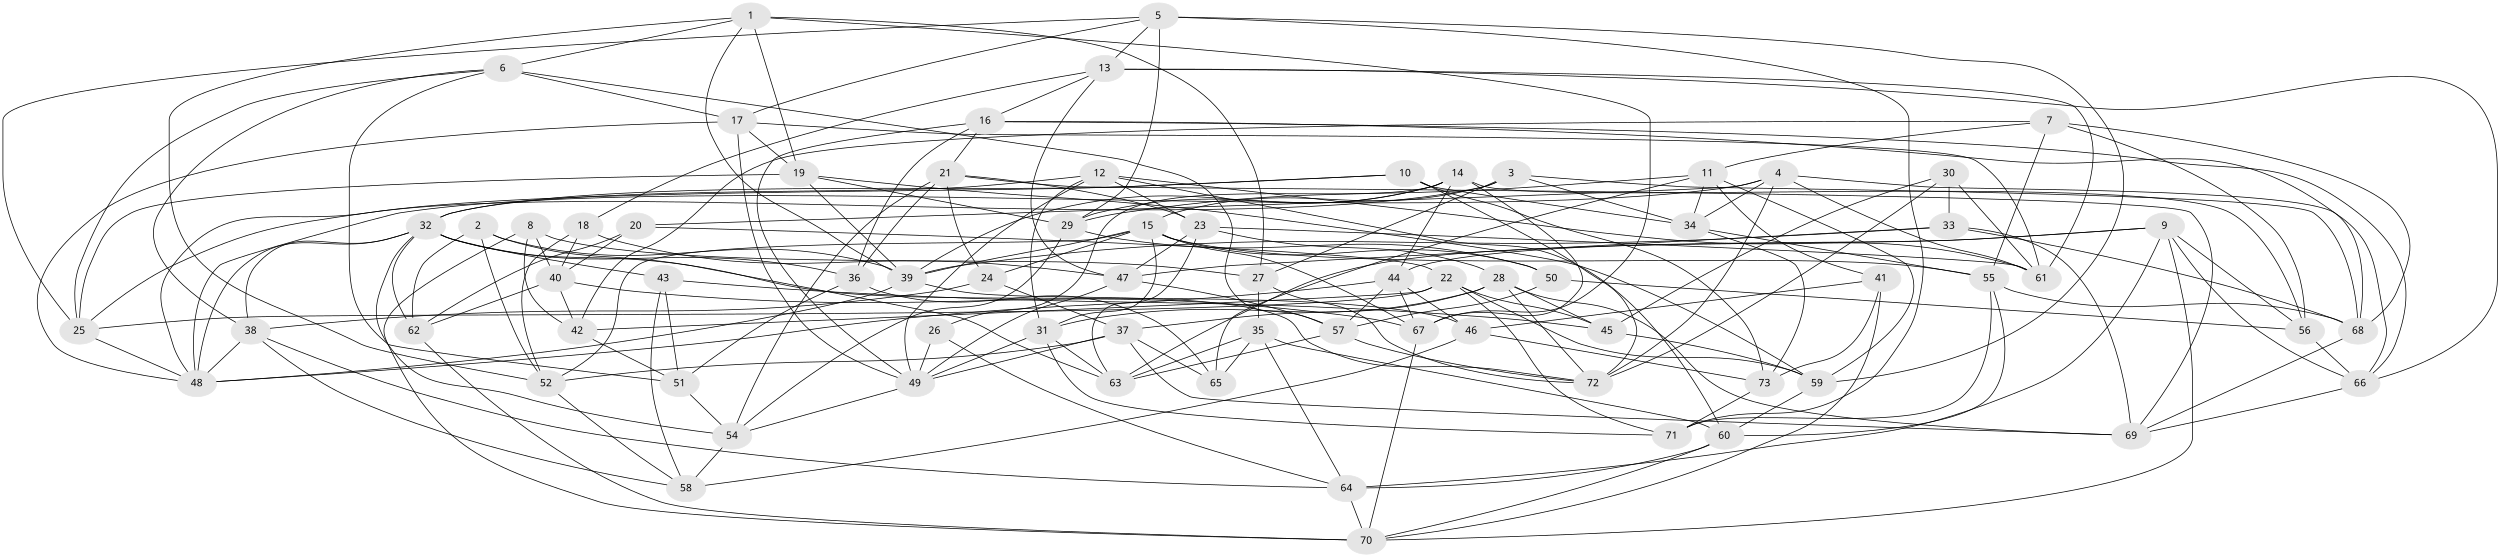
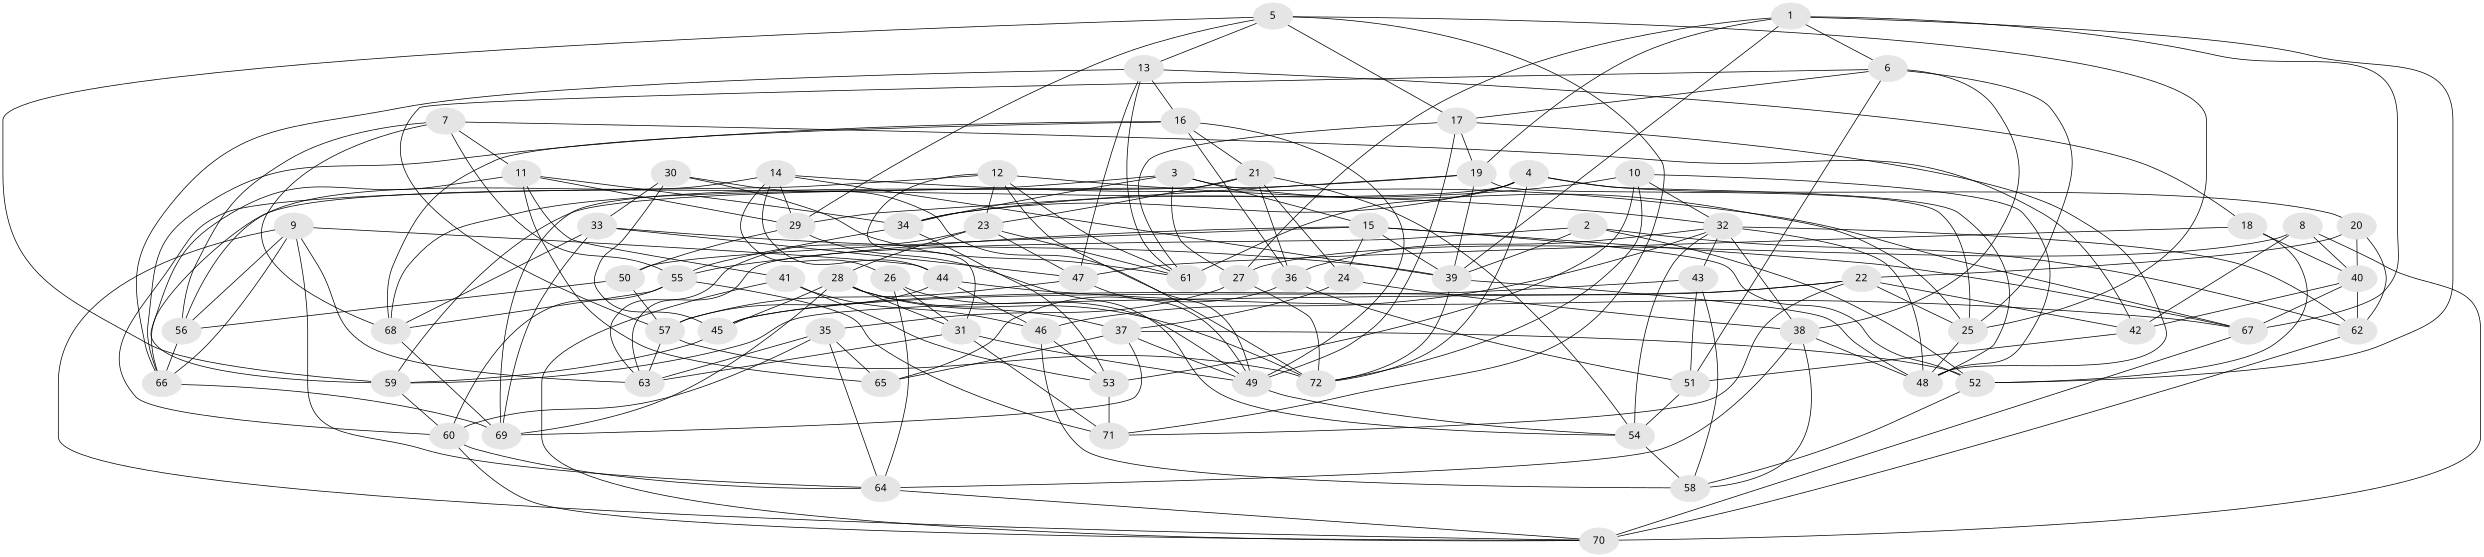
(1147, 294) -> (926, 305)
(796, 332) -> none
(1765, 384) -> (1109, 384)
